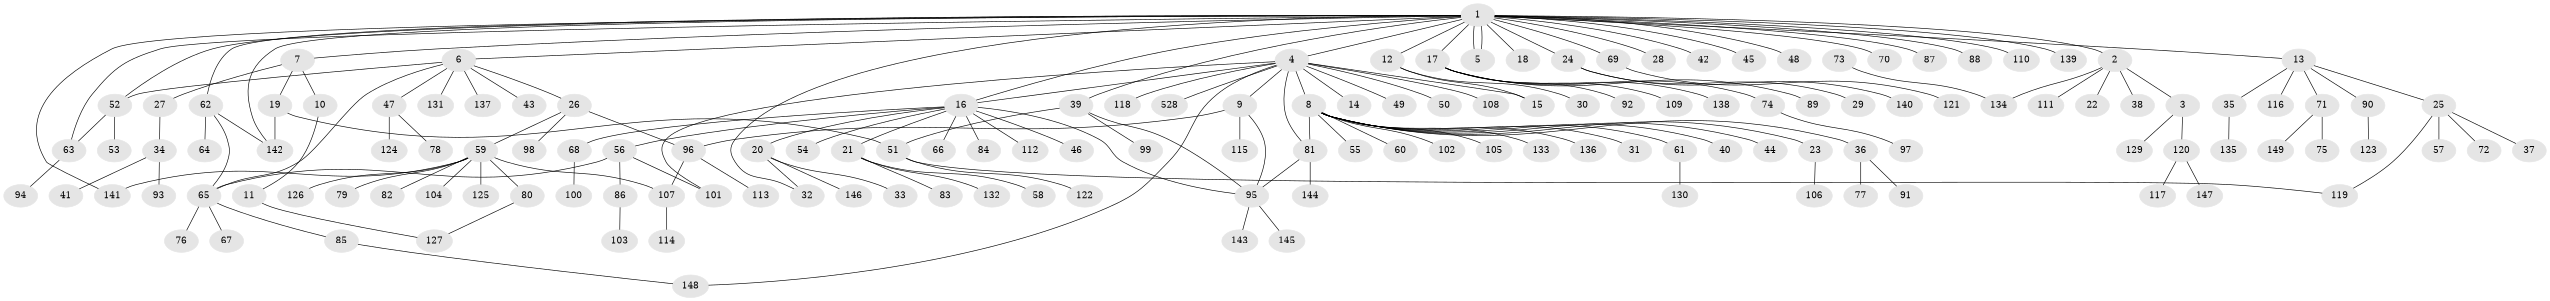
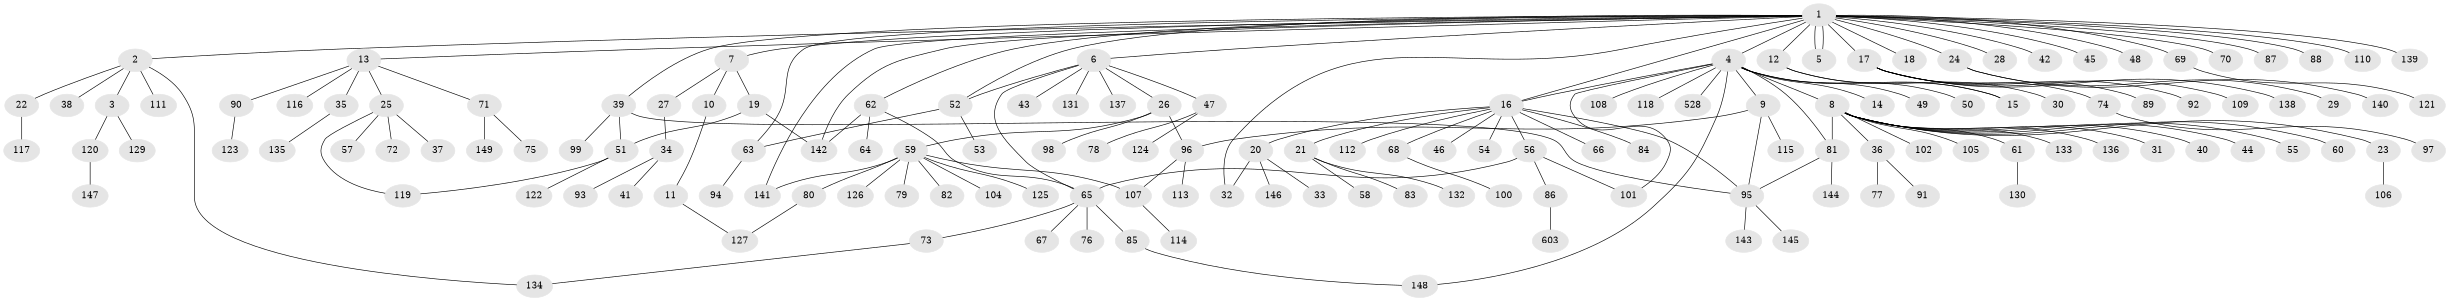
(2170, 173) -> (22, 128)
none -> (1009, 223)
(620, 241) -> (1550, 241)
